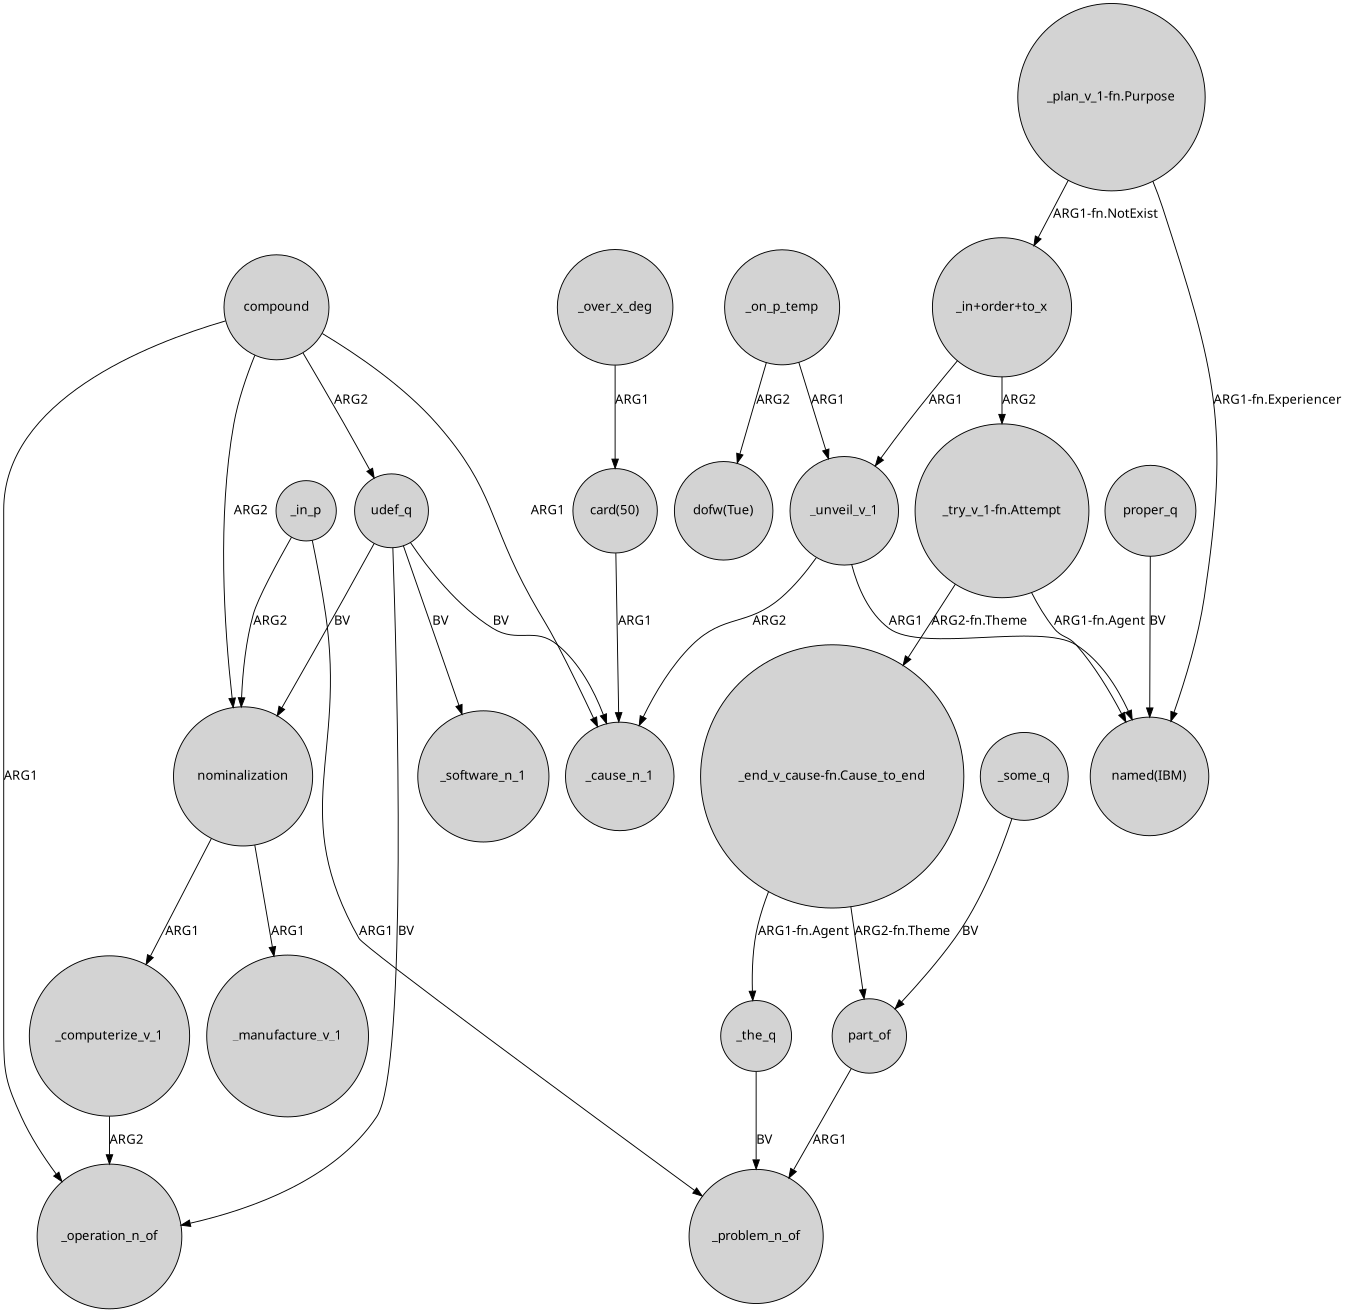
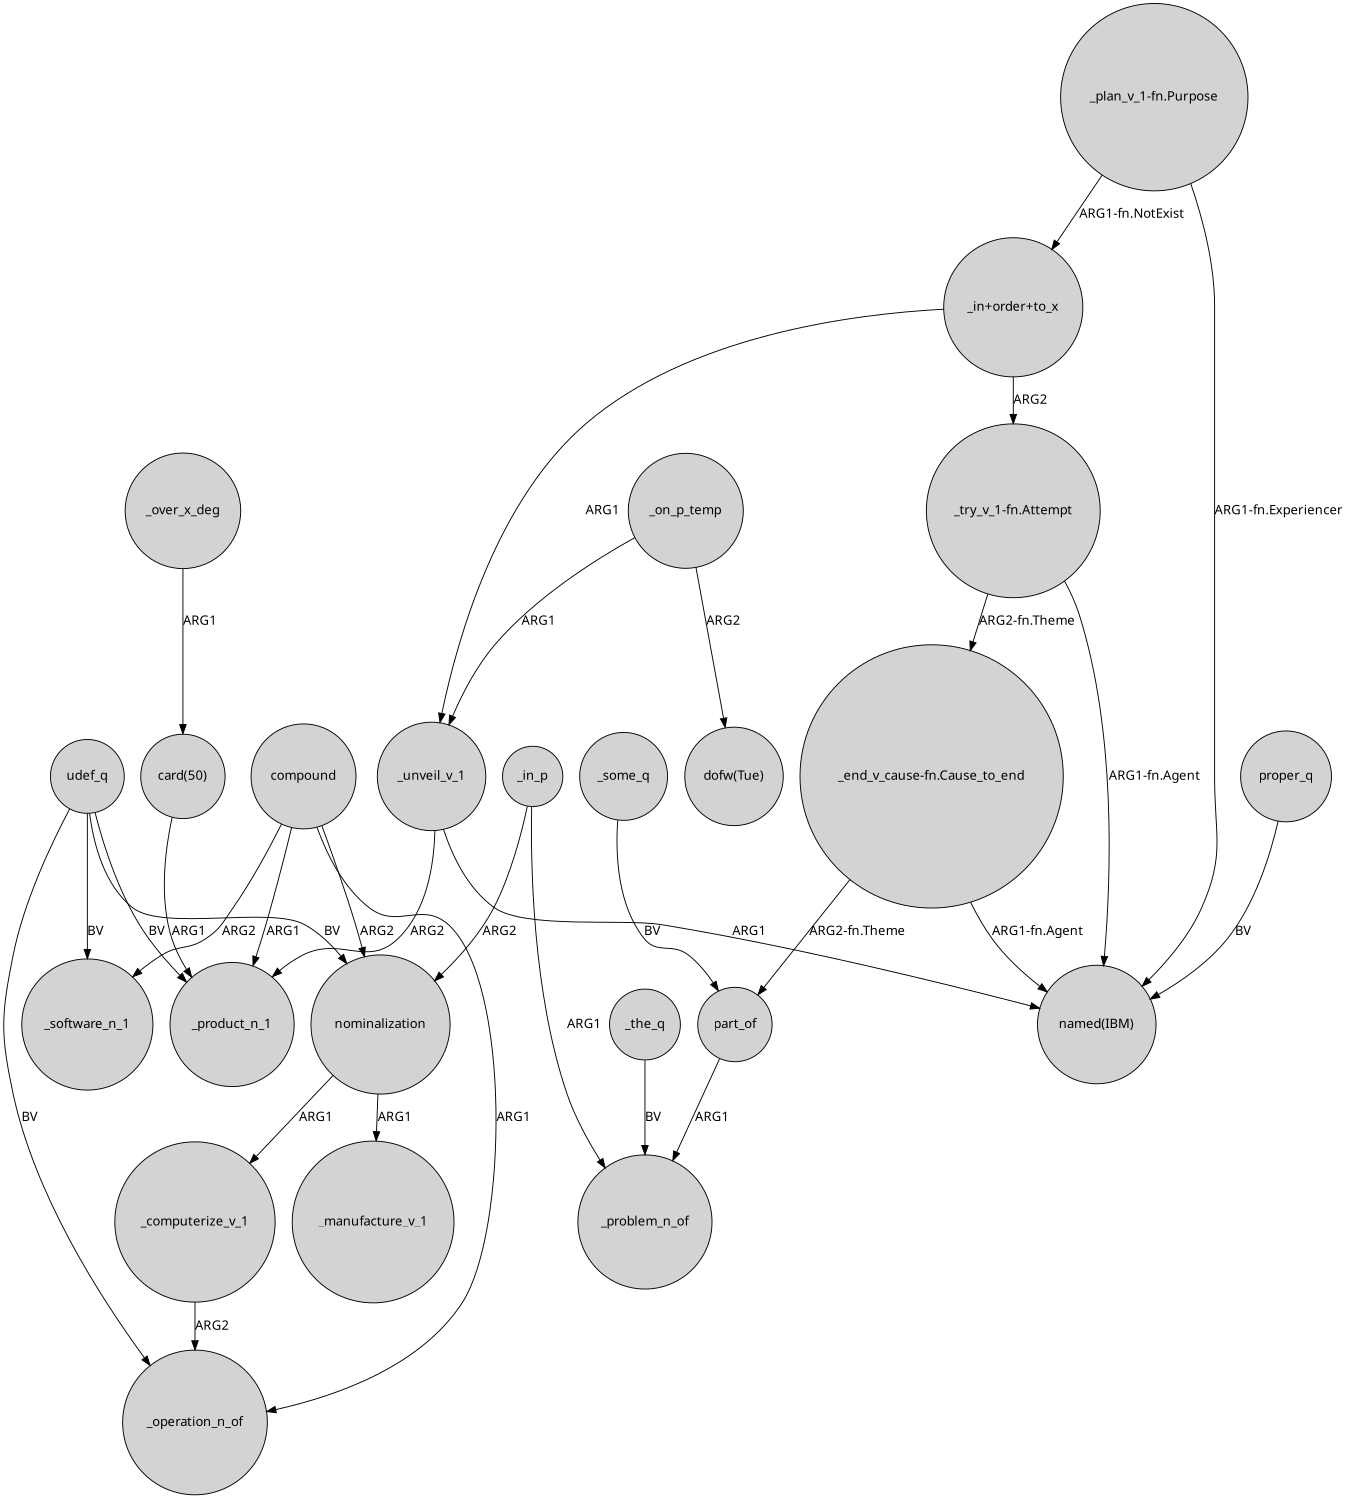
(337, 411) -> (231, 911)
(620, 776) -> (232, 1025)
(755, 940) -> (1000, 948)
